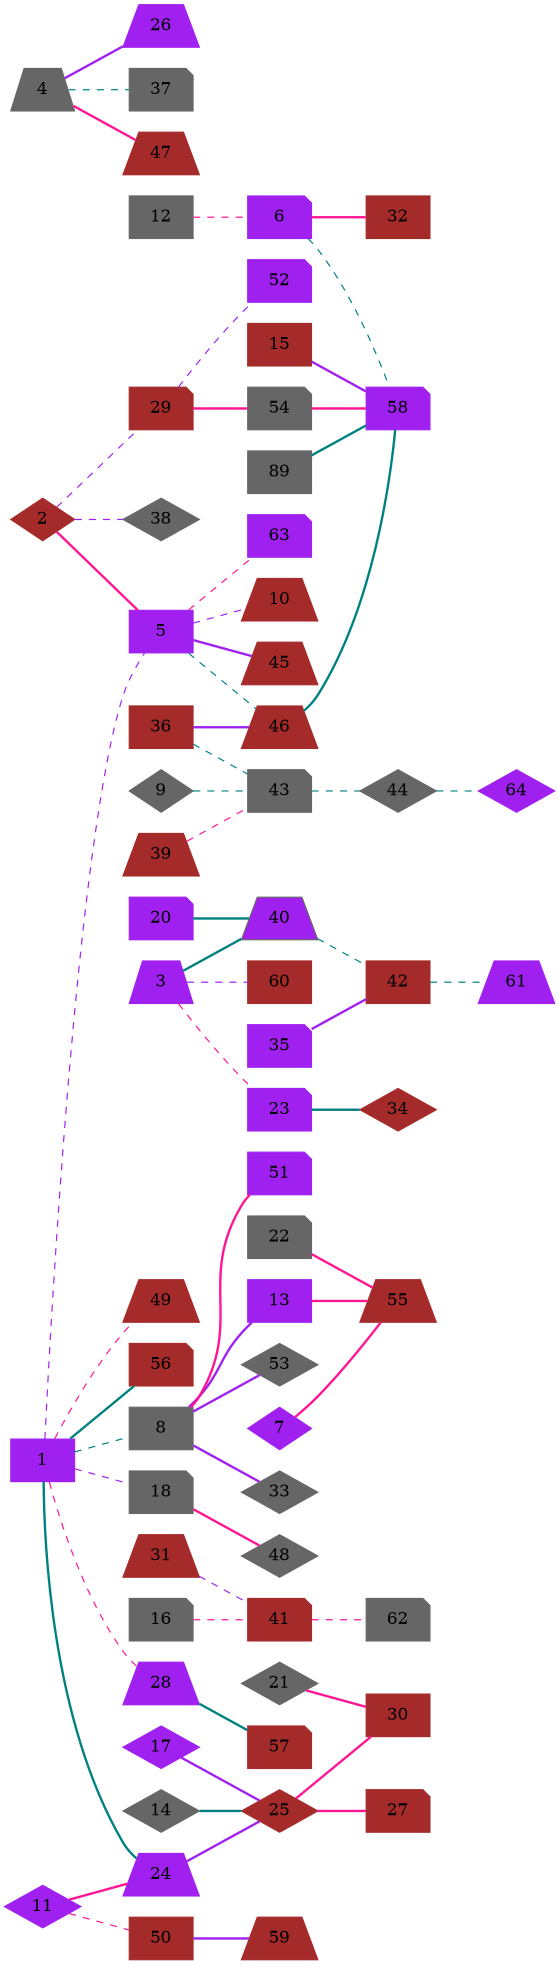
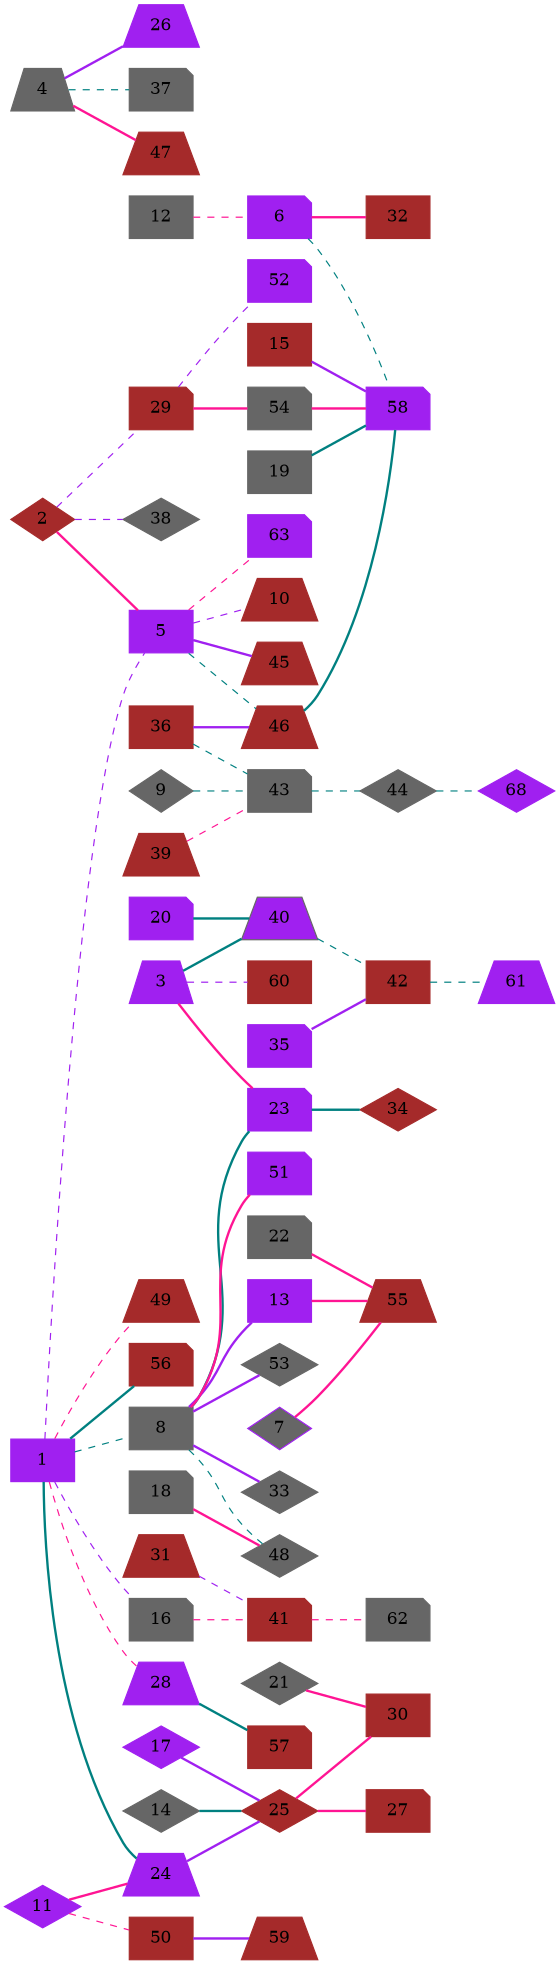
(280, 472) -> (280, 472)
(517, 791) -> (517, 791)
(214, 1047) -> (214, 1047)
none -> (218, 1240)
(280, 1428) -> (280, 1428)
(102, 1476) -> (90, 1543)
none -> (224, 1498)
